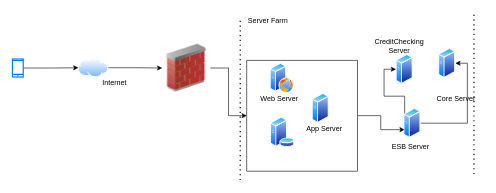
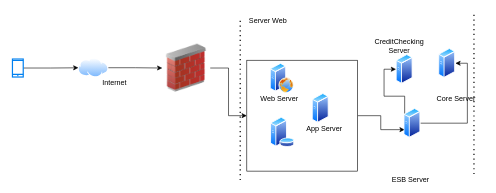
(268, 21) -> (268, 21)
(411, 147) -> (411, 180)
